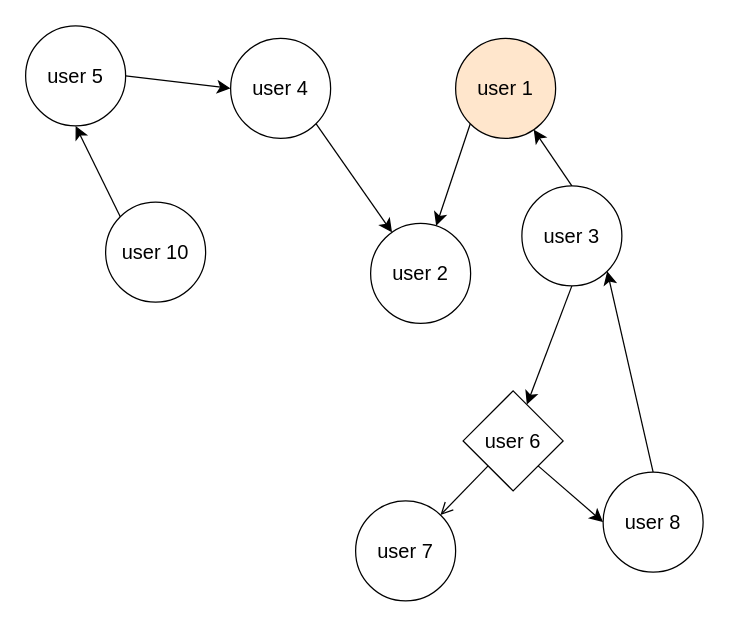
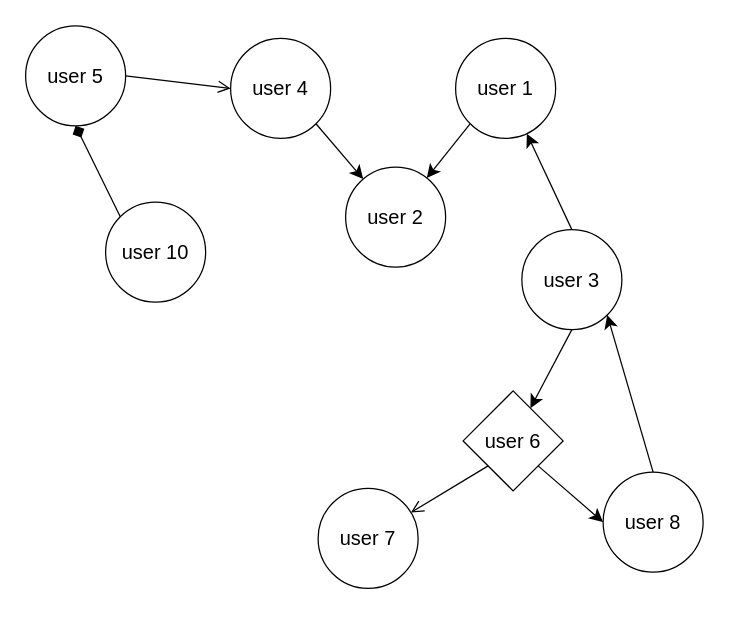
(219, 87) -> (222, 87)
(506, 88) -> (506, 88)
(81, 136) -> (81, 137)
(572, 236) -> (572, 279)
(421, 273) -> (396, 217)
(406, 551) -> (368, 538)
